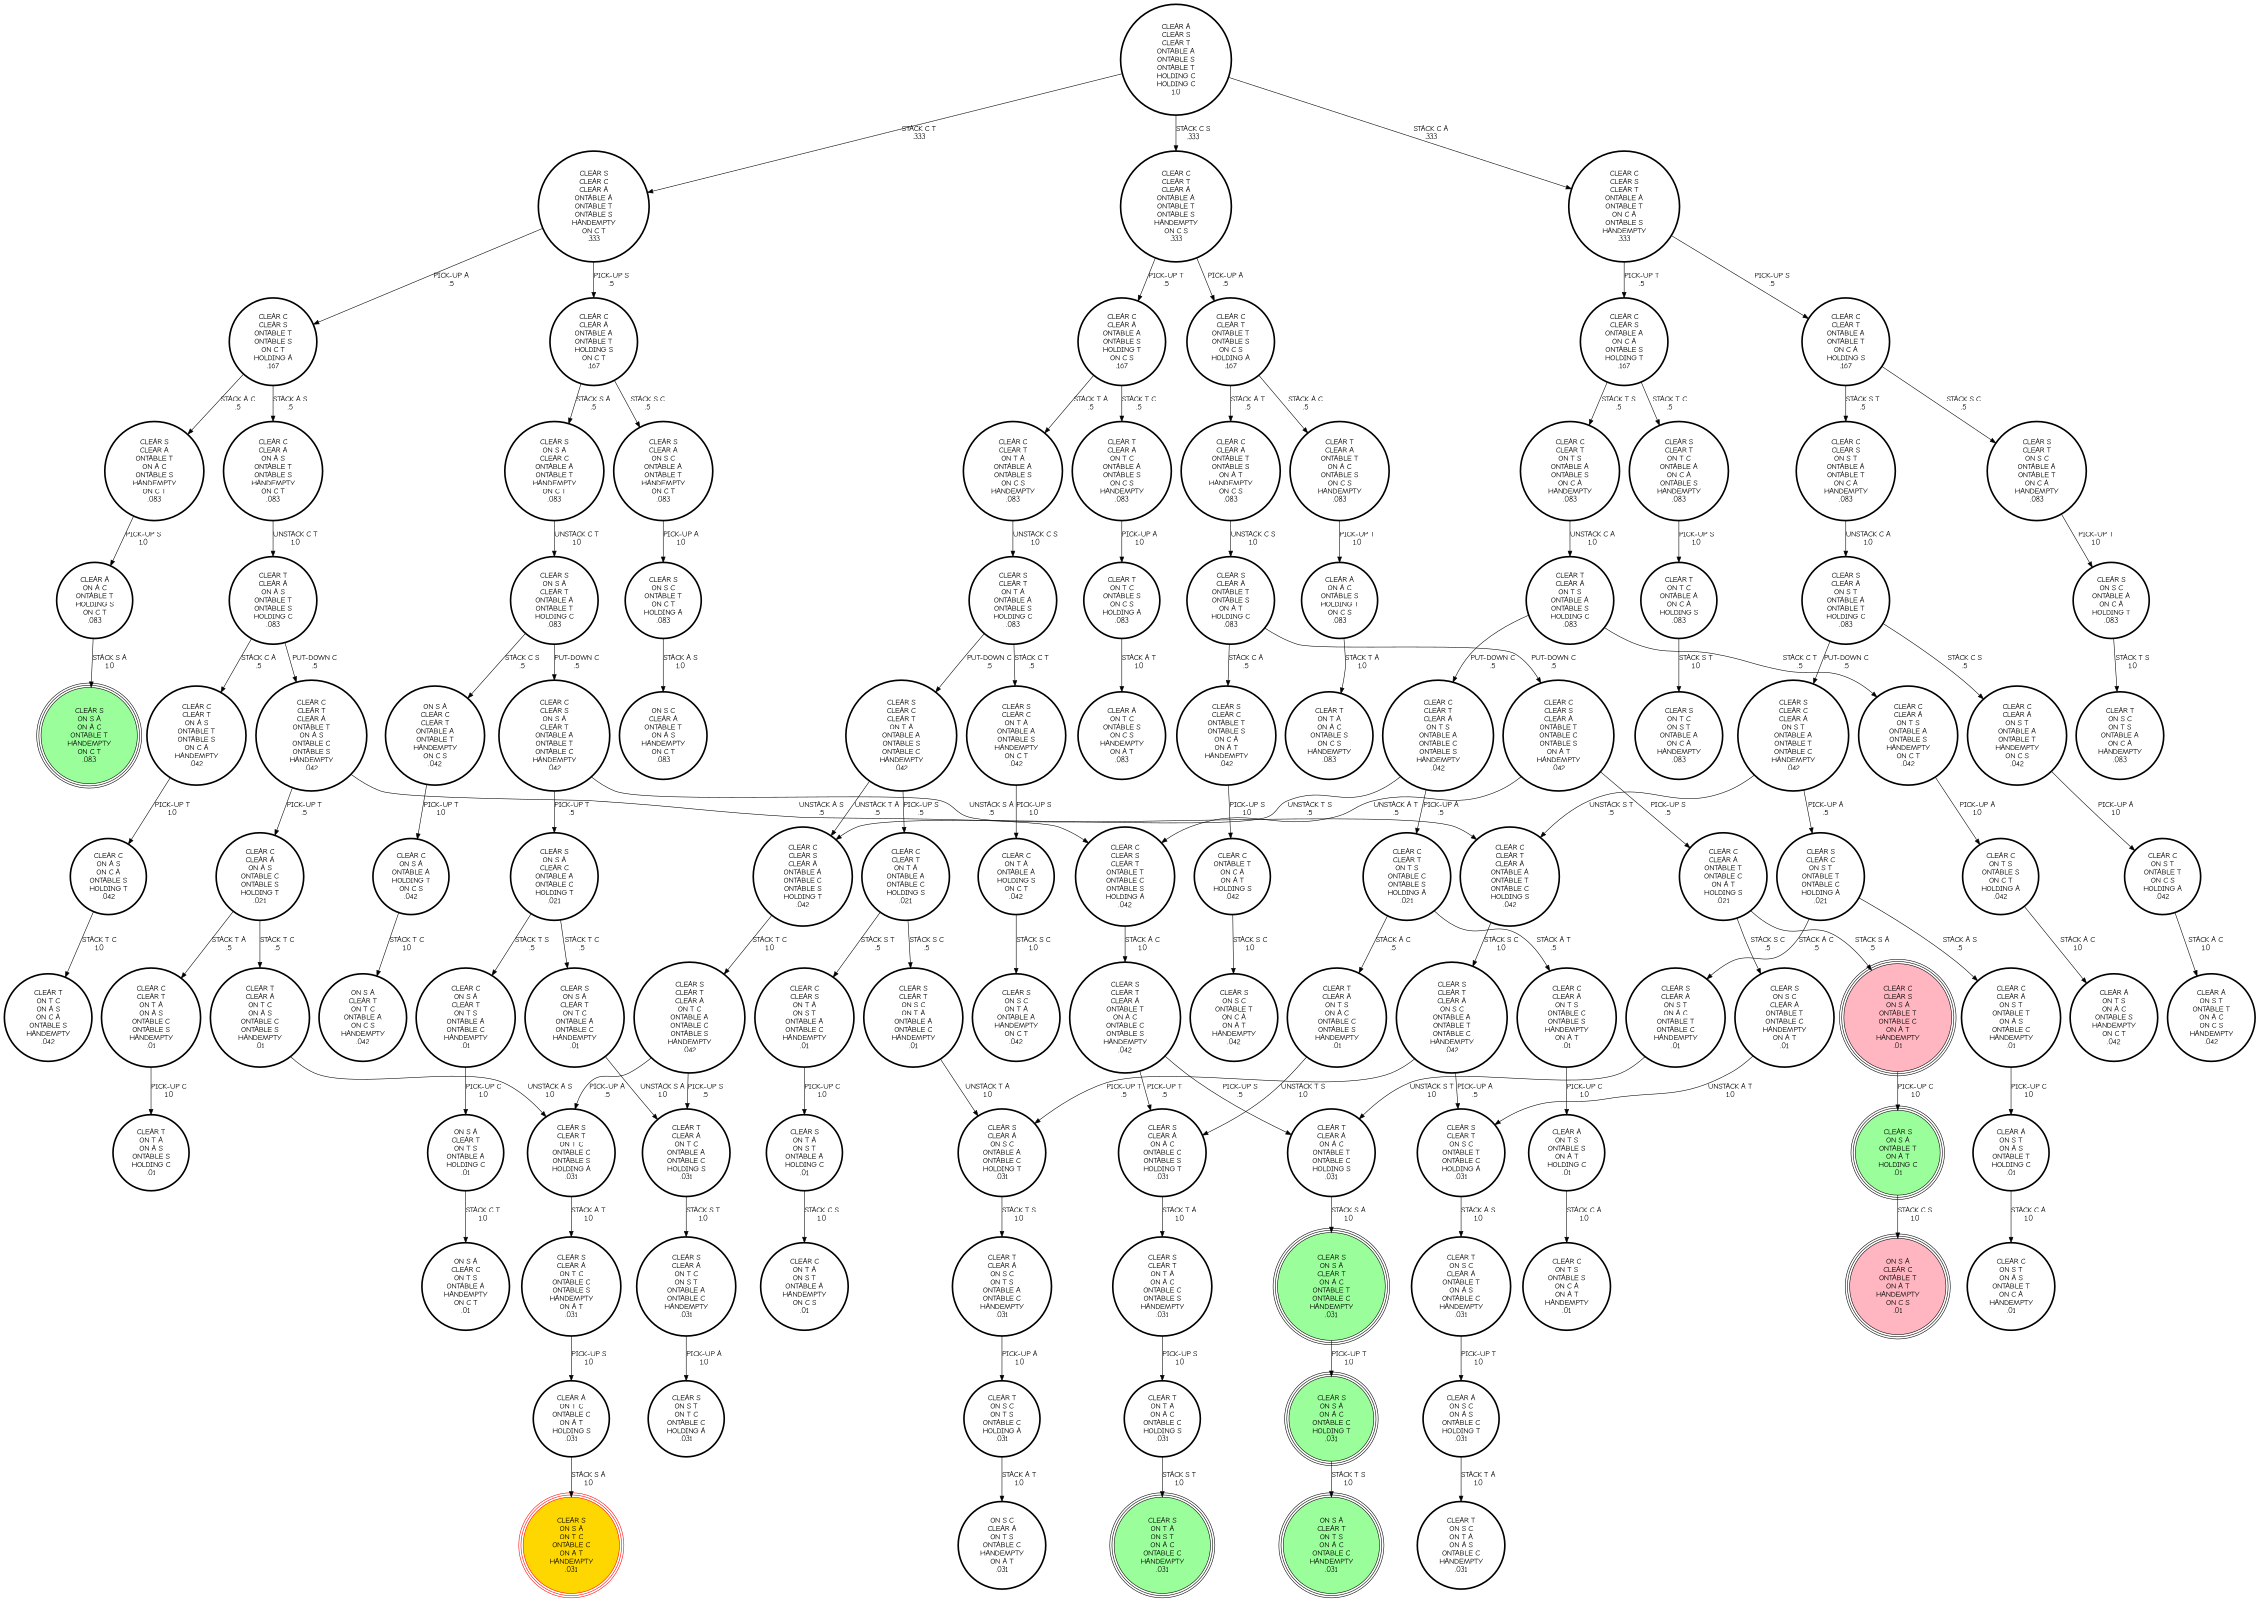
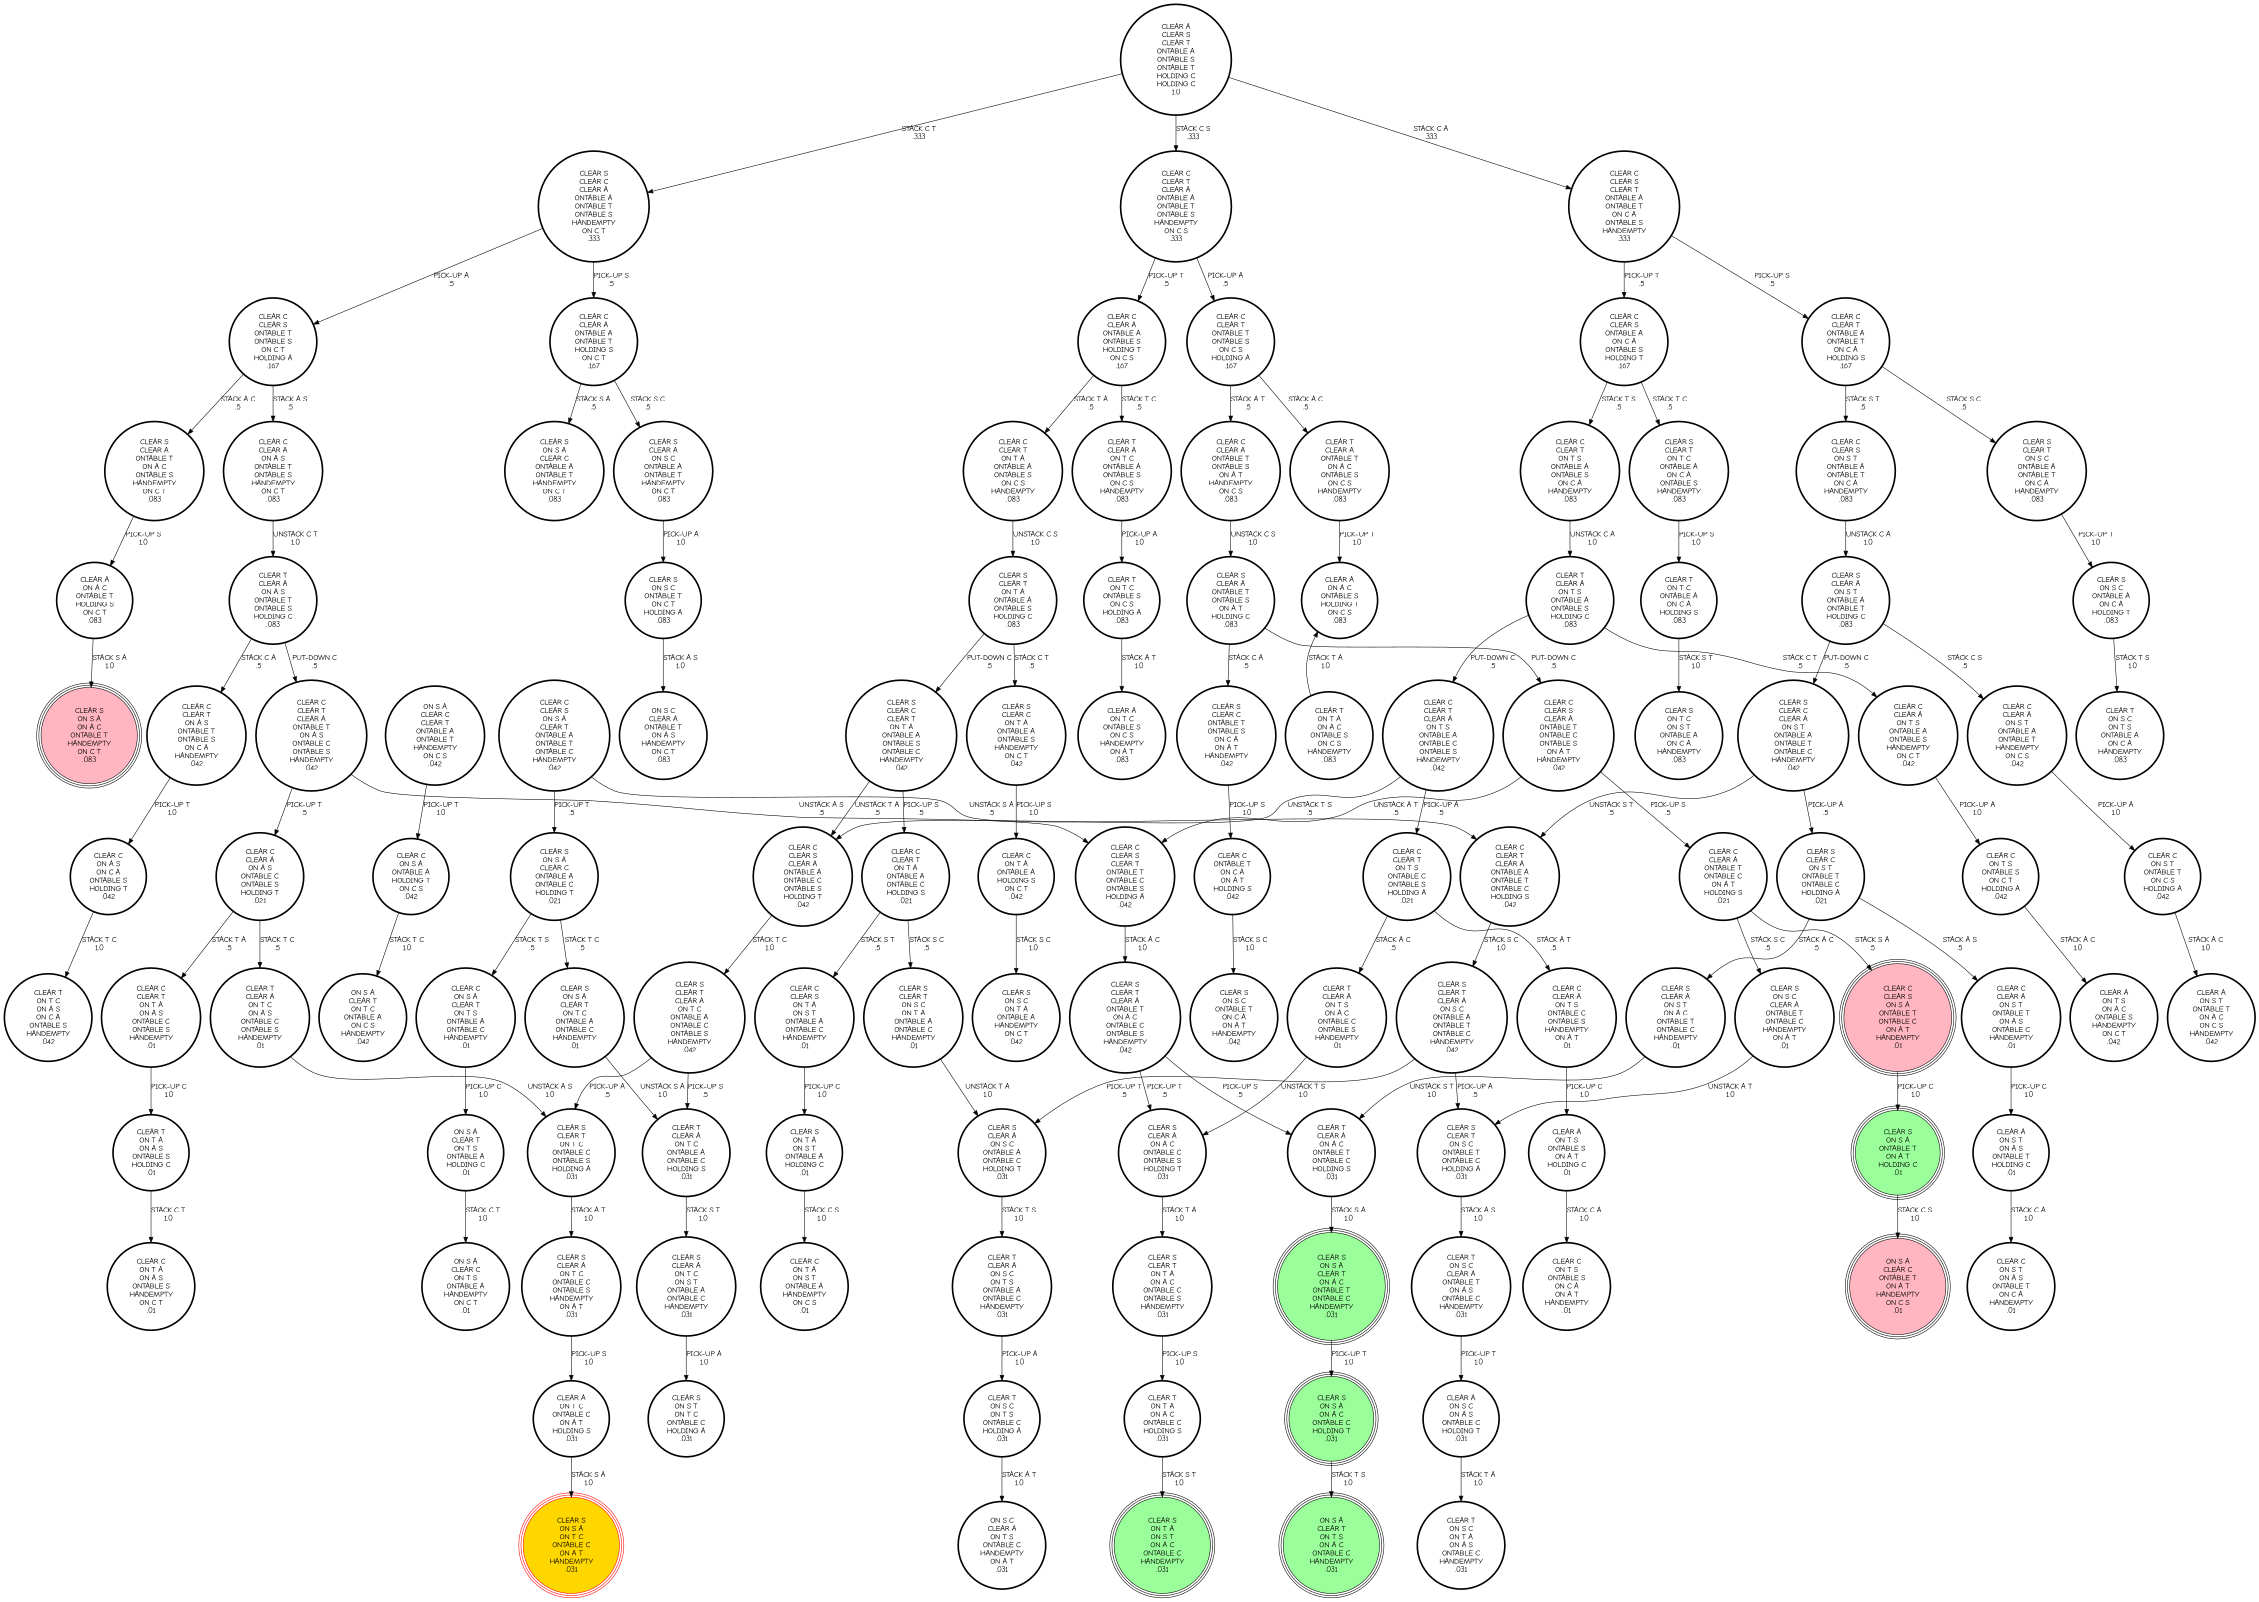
(554, 600) -> none
(1346, 663) -> (1307, 666)
(89, 736) -> (89, 736)
none -> (151, 1286)
